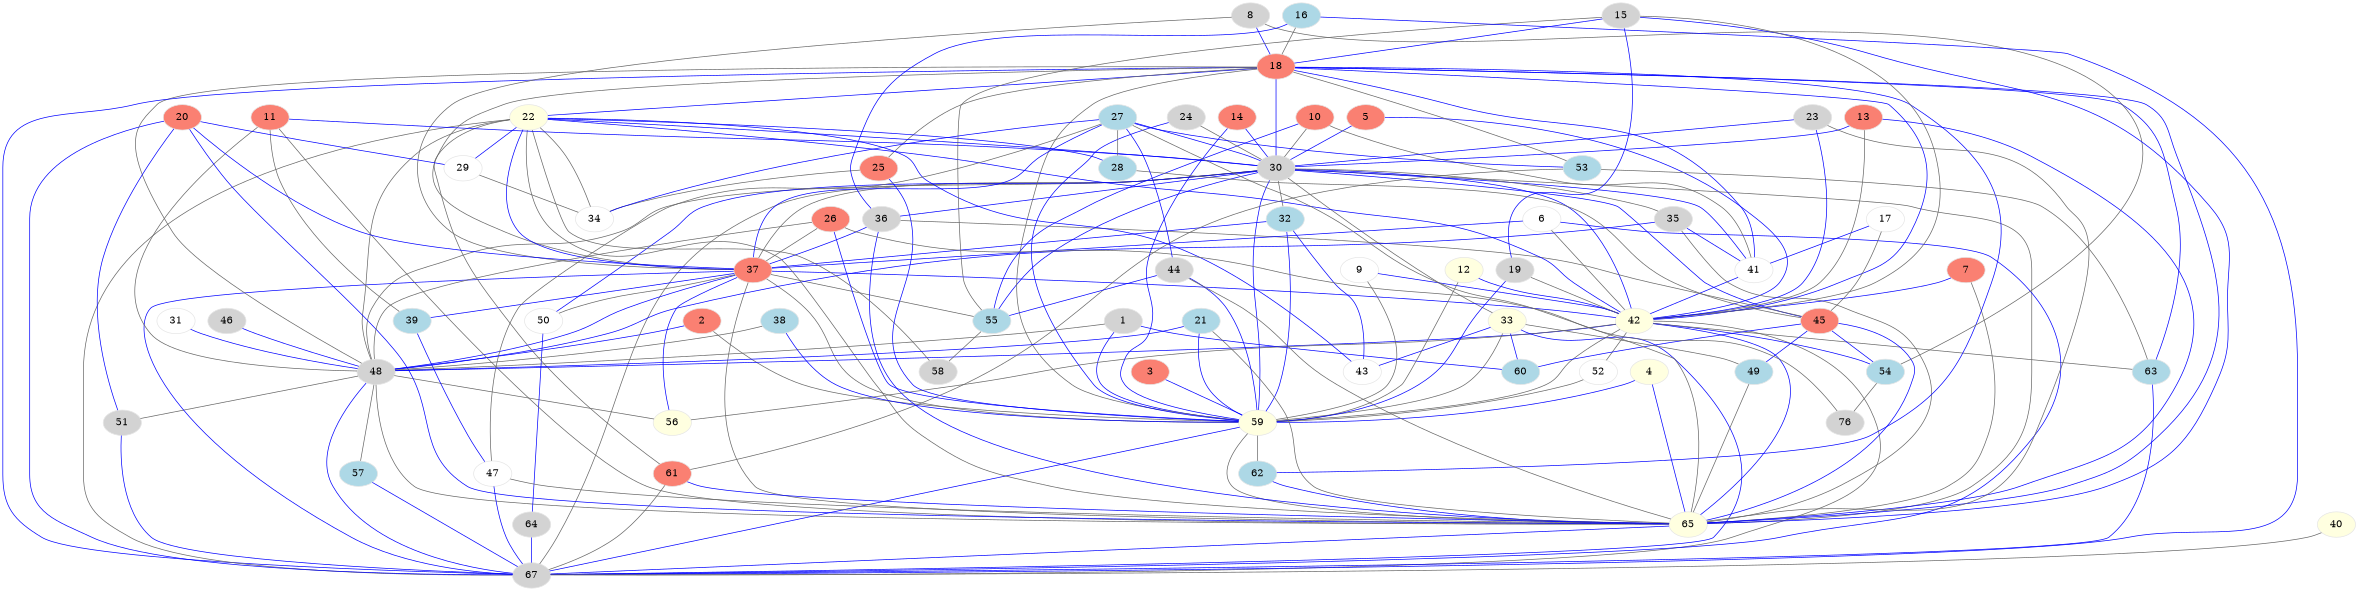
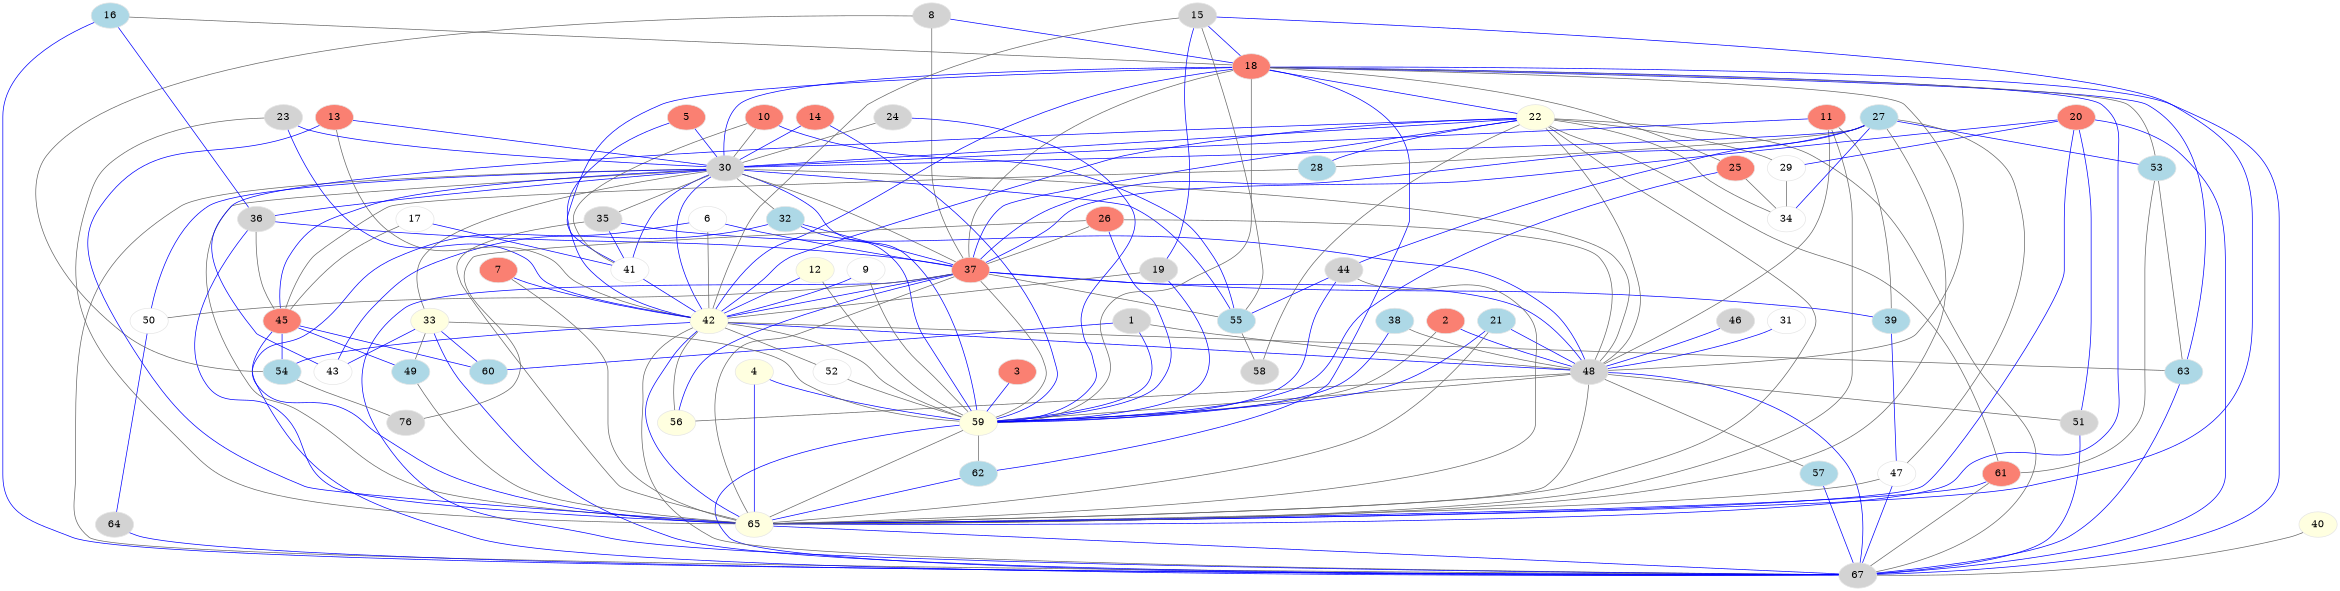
(496, 143) -> (1670, 134)
none -> (1384, 391)
